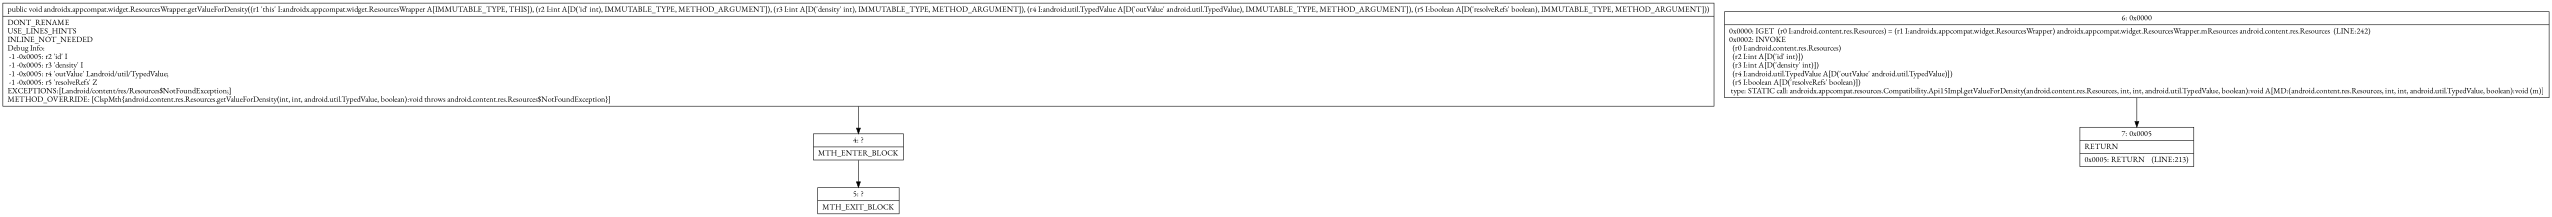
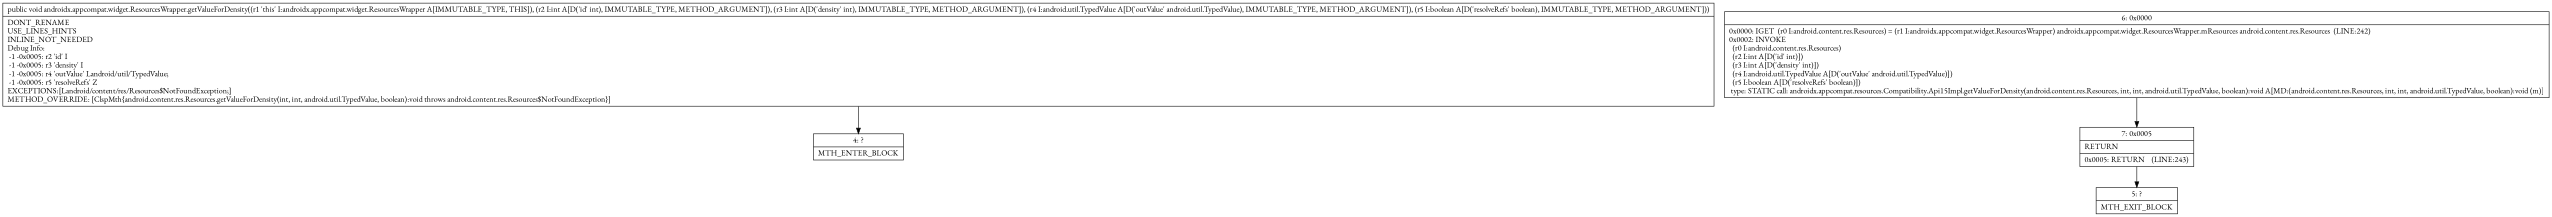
(2137, 160) -> (2137, 160)
(858, 171) -> (2137, 174)
